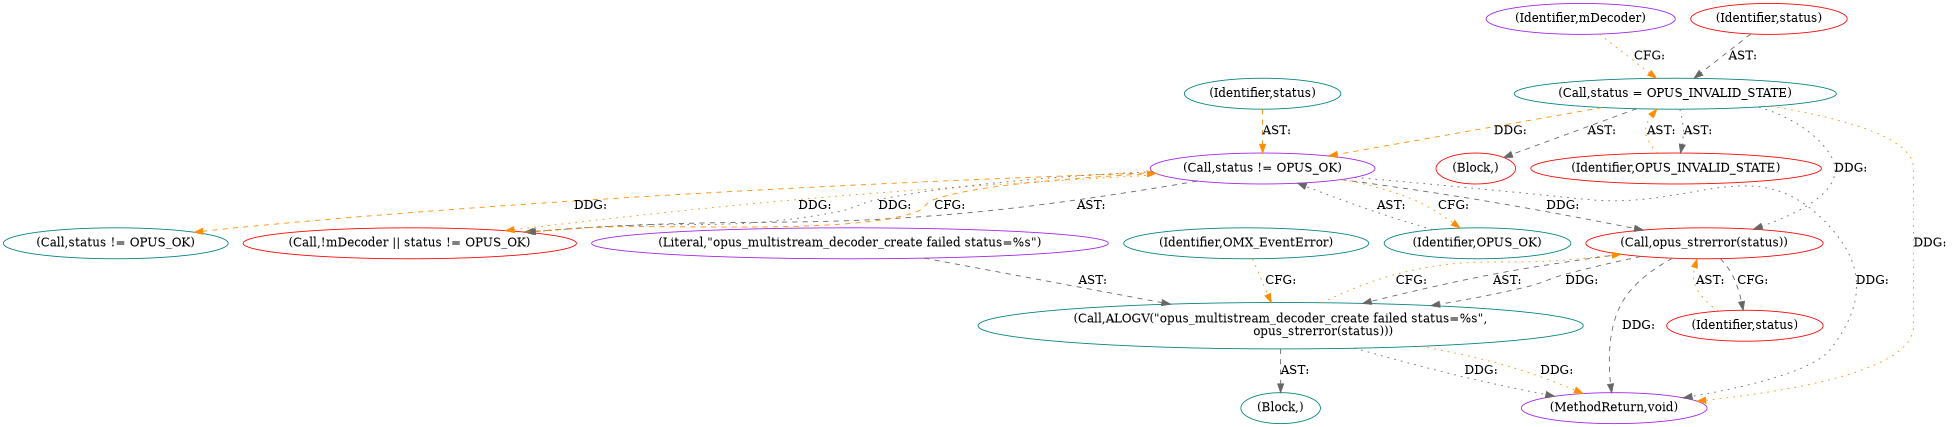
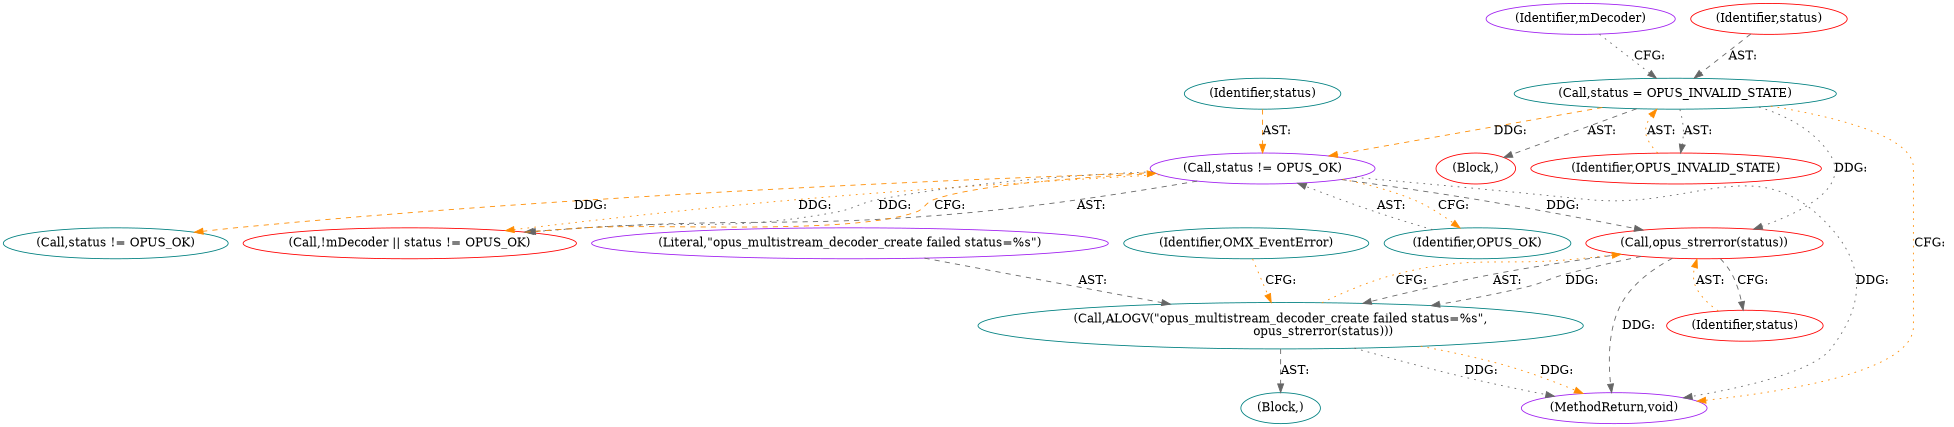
(1624, 54) -> (1624, 54)
(1932, 243) -> (1932, 243)
